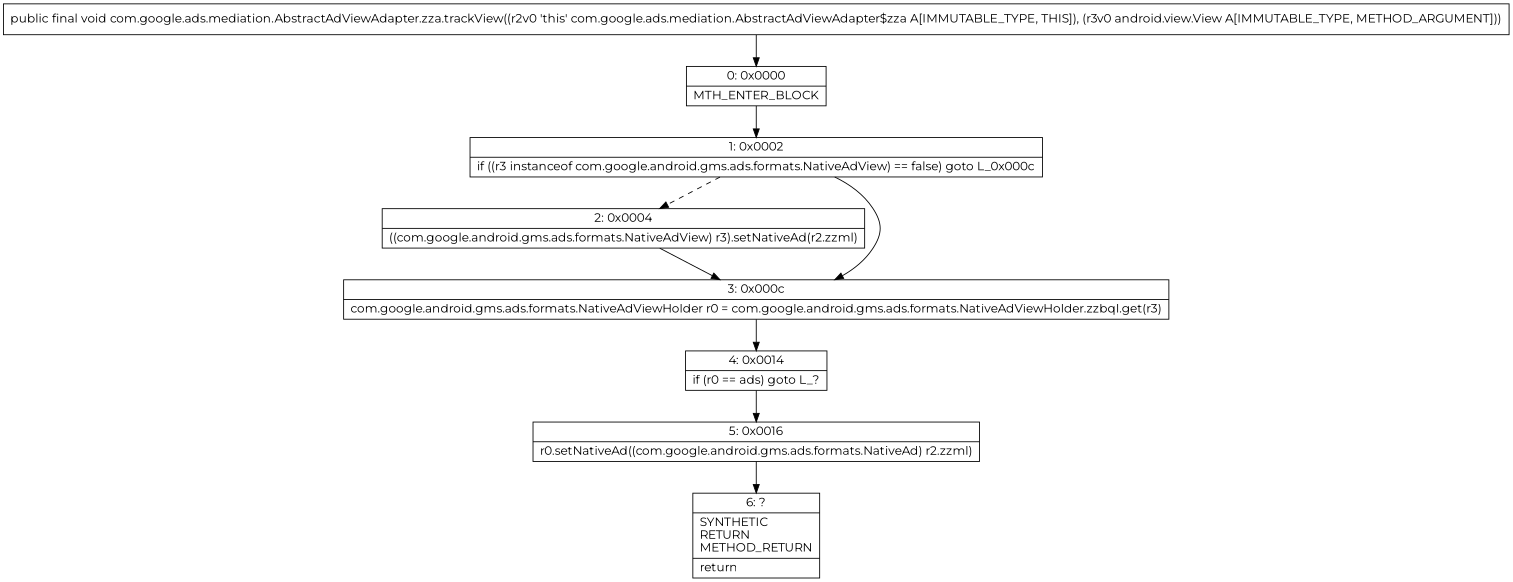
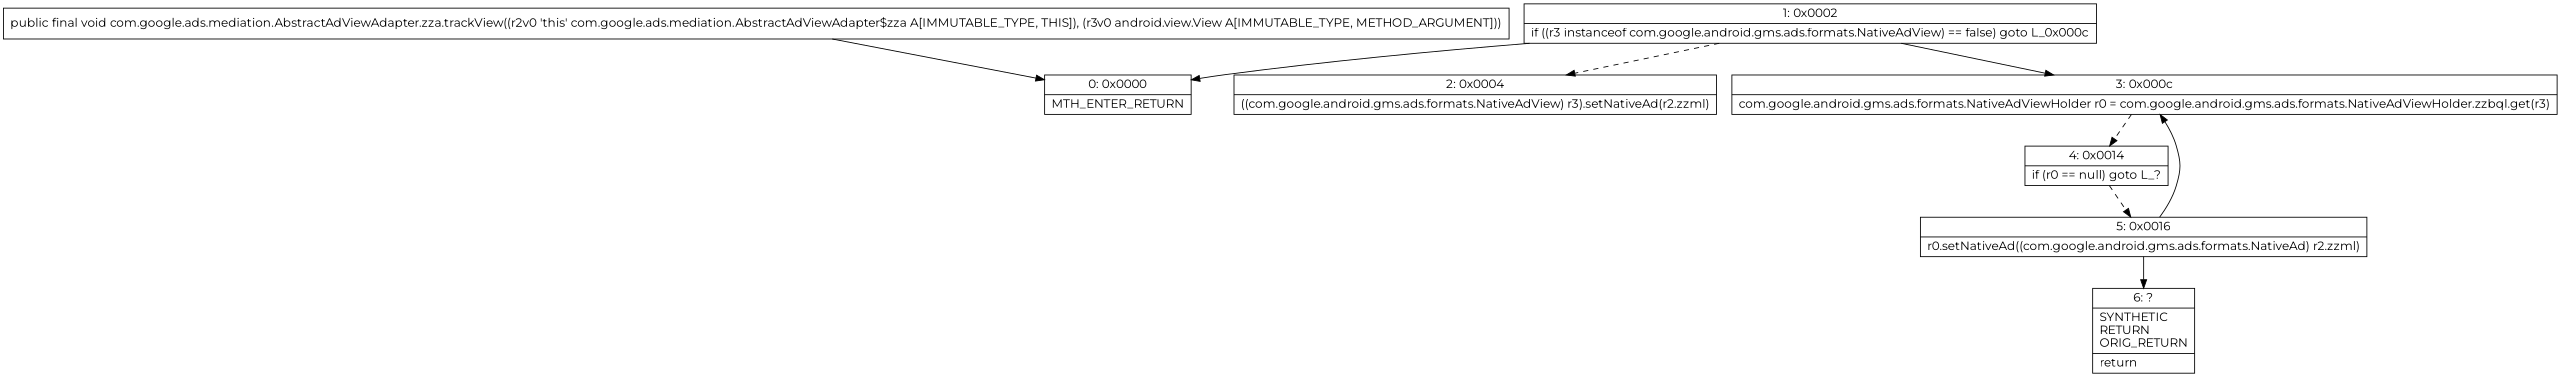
(756, 96) -> (1118, 104)
(756, 117) -> (1364, 58)
(686, 262) -> (2180, 170)
(756, 331) -> (2123, 127)
(756, 380) -> (2097, 175)
(756, 402) -> (2118, 198)
(756, 548) -> (2144, 343)
